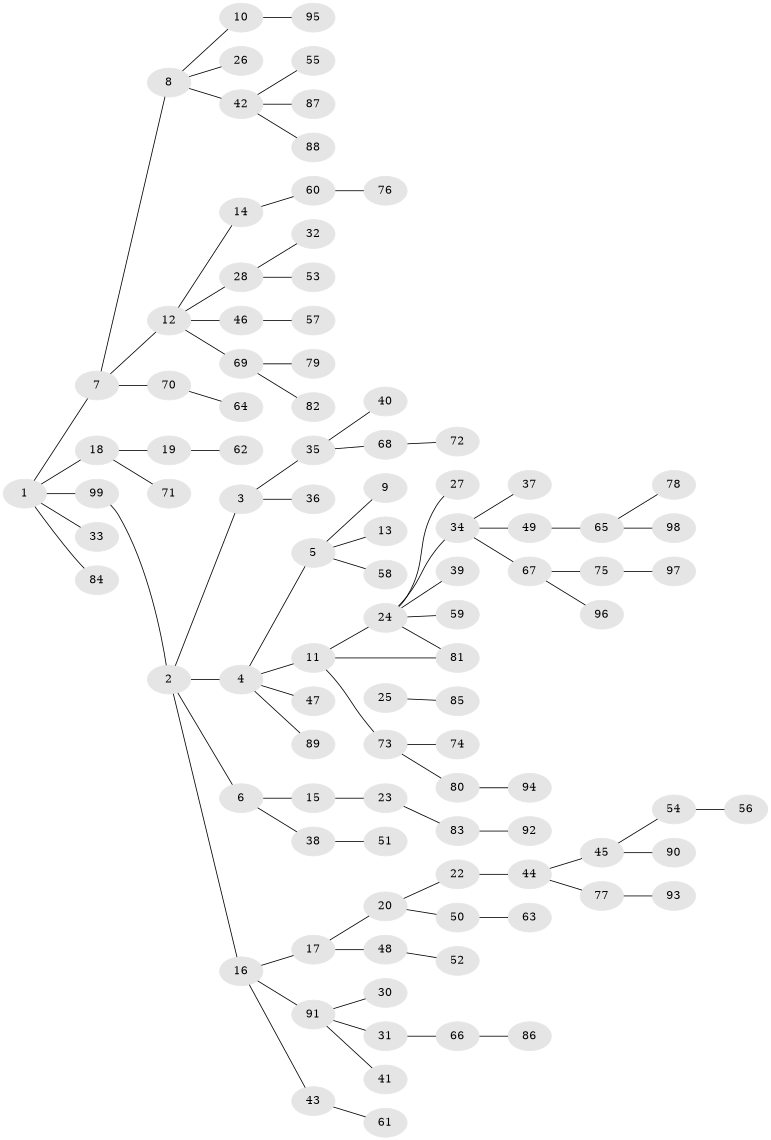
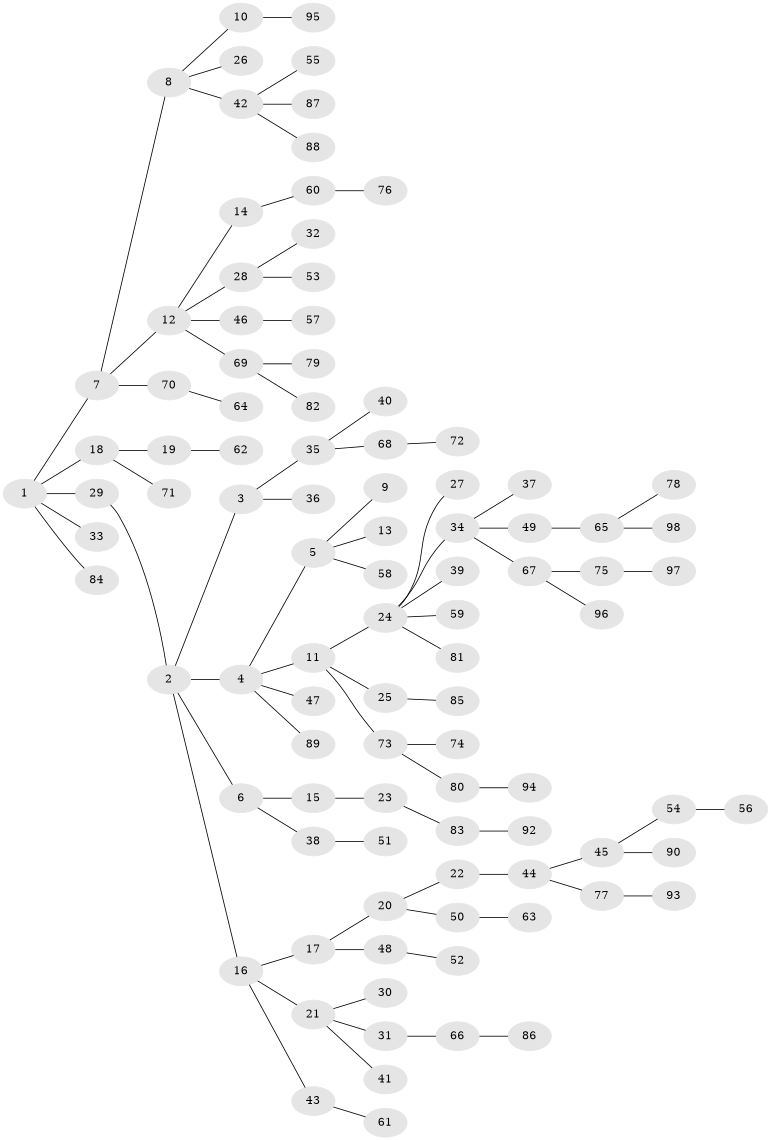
(97, 494) -> (97, 494)
(386, 658) -> (349, 678)
(313, 1015) -> (313, 1015)
